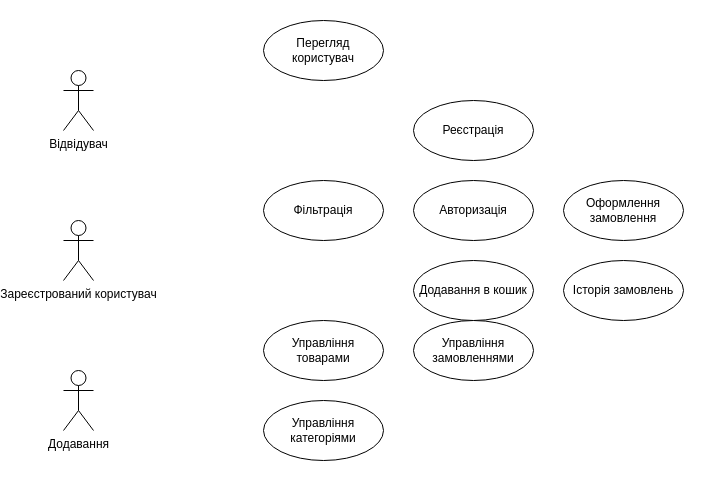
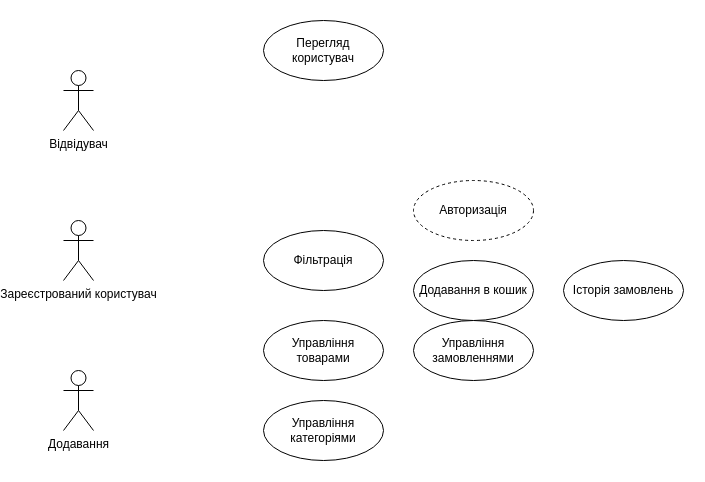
(474, 131) -> none
(324, 211) -> (324, 261)
(474, 211) -> (474, 211)
(624, 211) -> none
